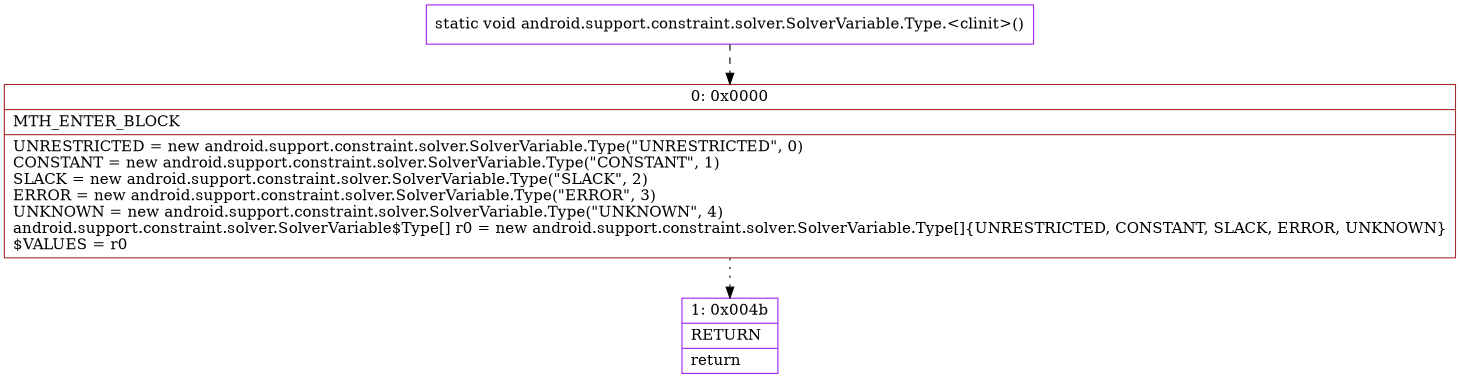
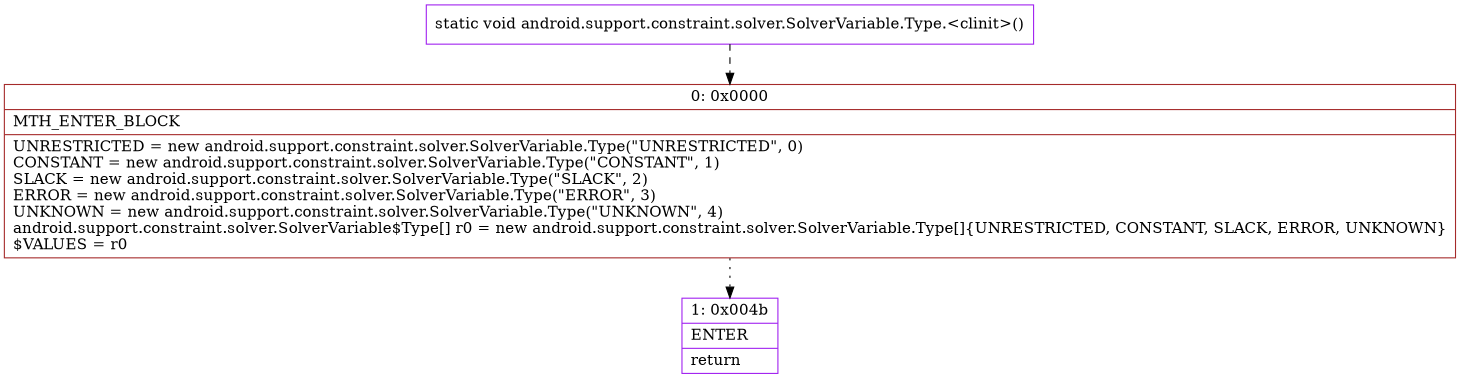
(726, 335) -> (720, 335)
